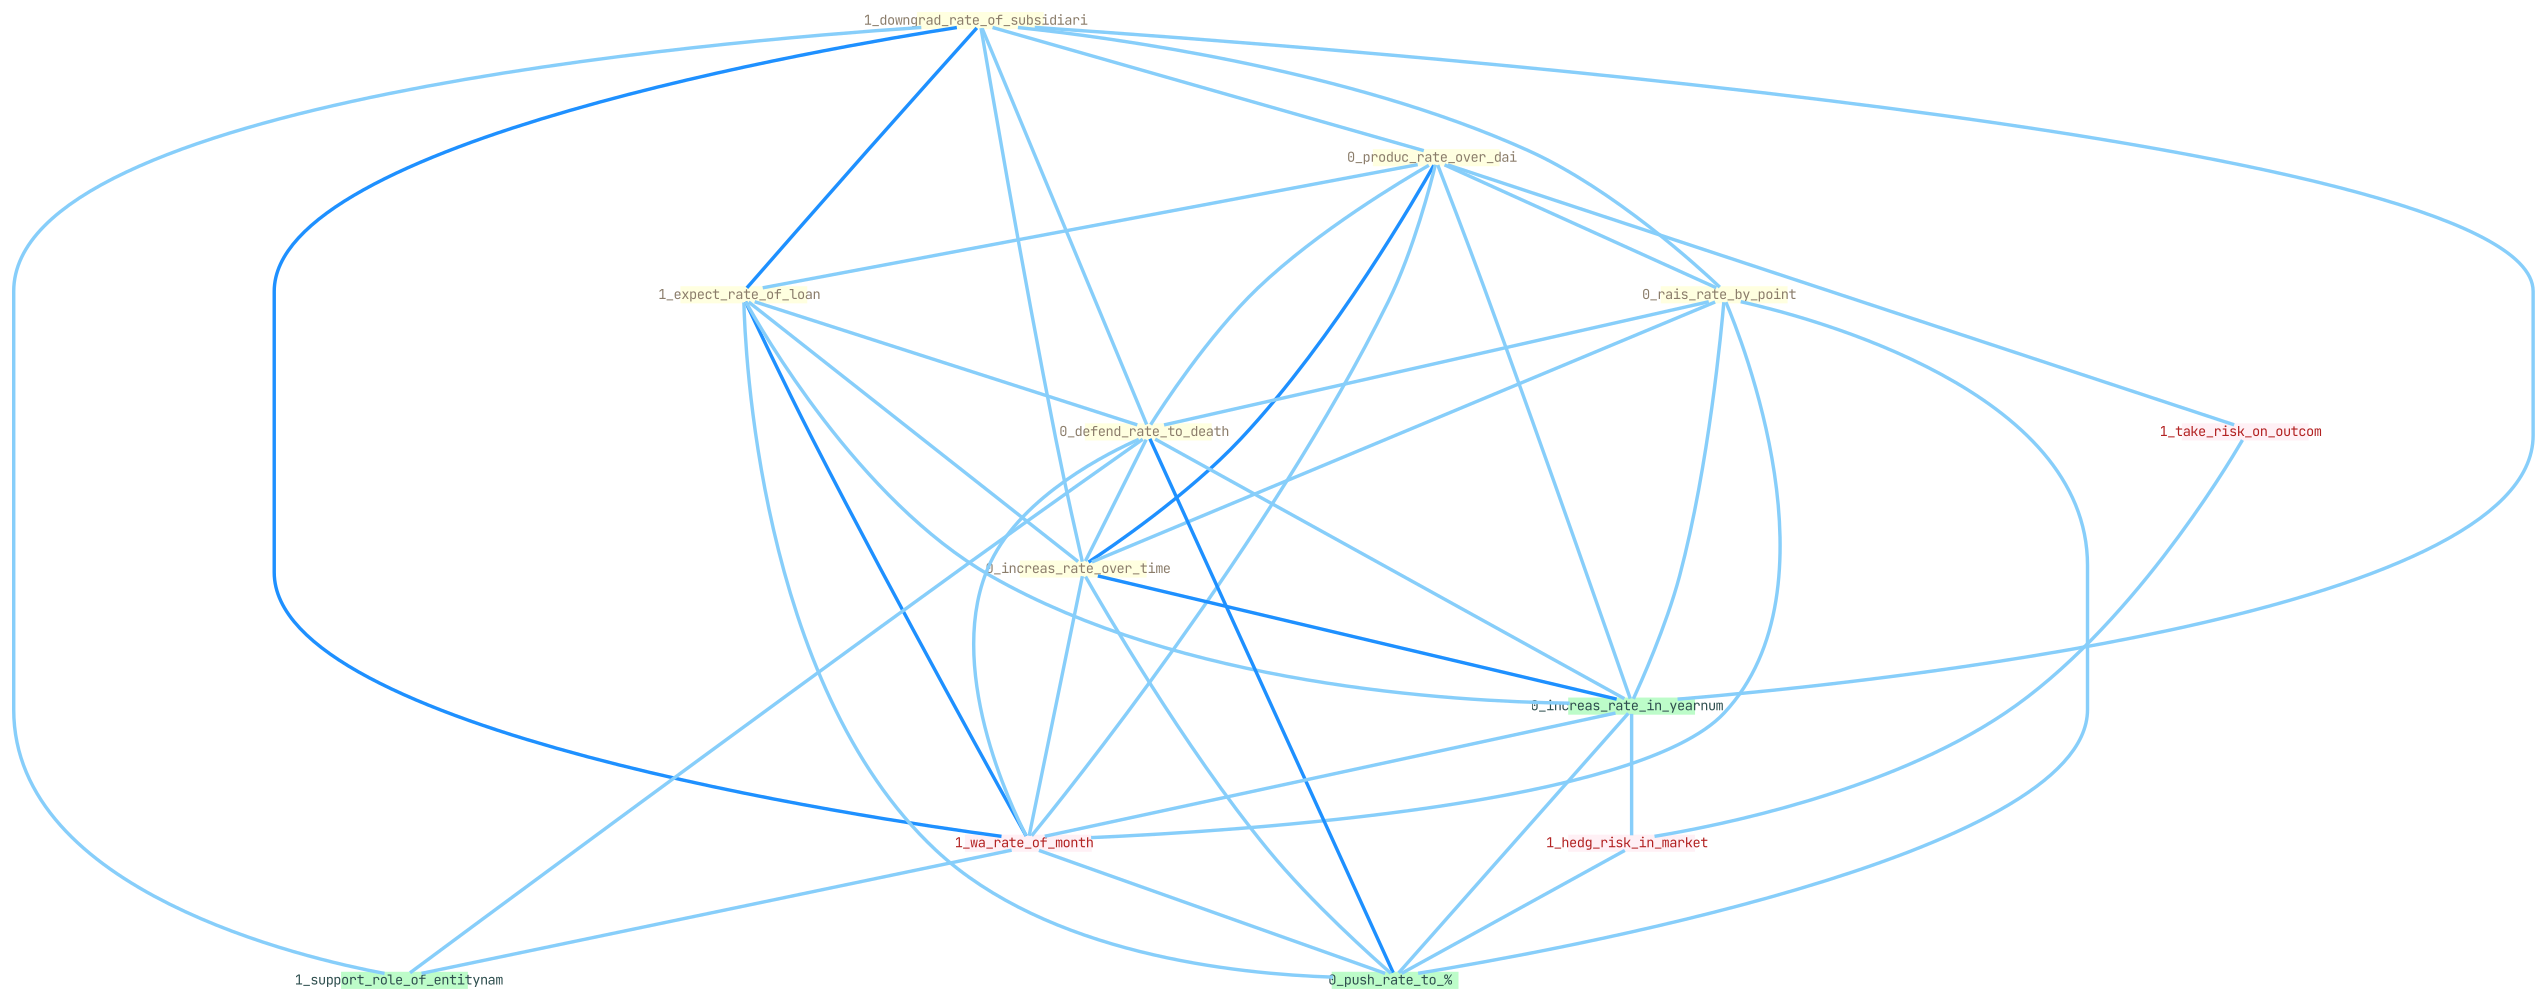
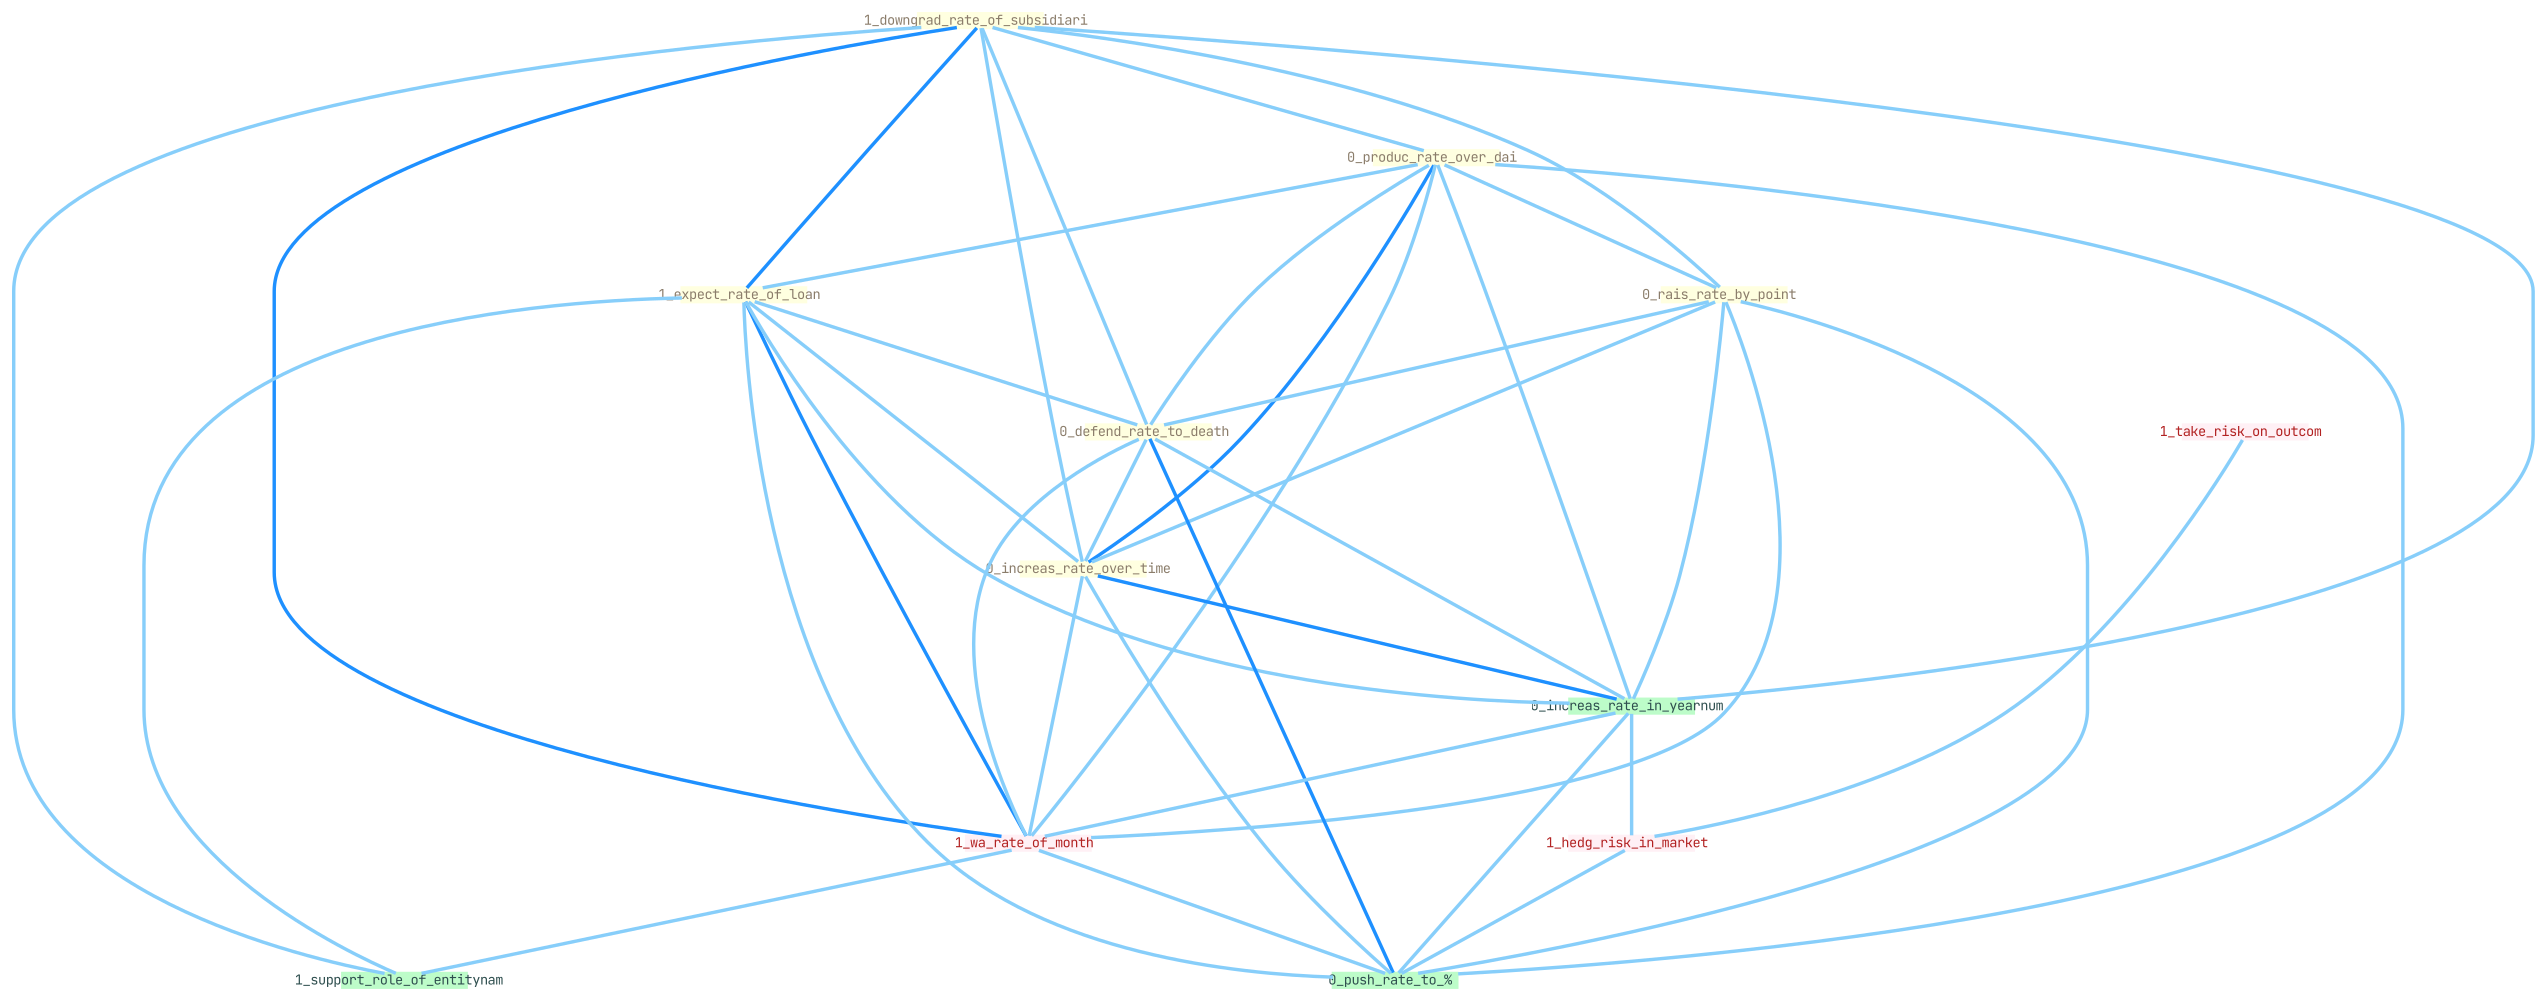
(1841, 295) -> (2403, 588)
(775, 704) -> (158, 502)
